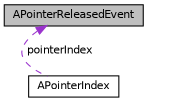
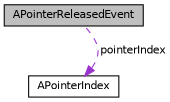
(23, 57) -> (97, 46)
